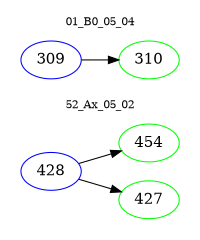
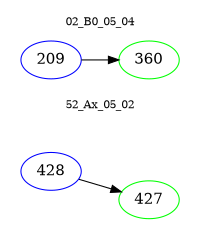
(100, 23) -> (100, 23)
(51, 60) -> (51, 60)
(149, 60) -> (149, 60)
(149, 143) -> none
